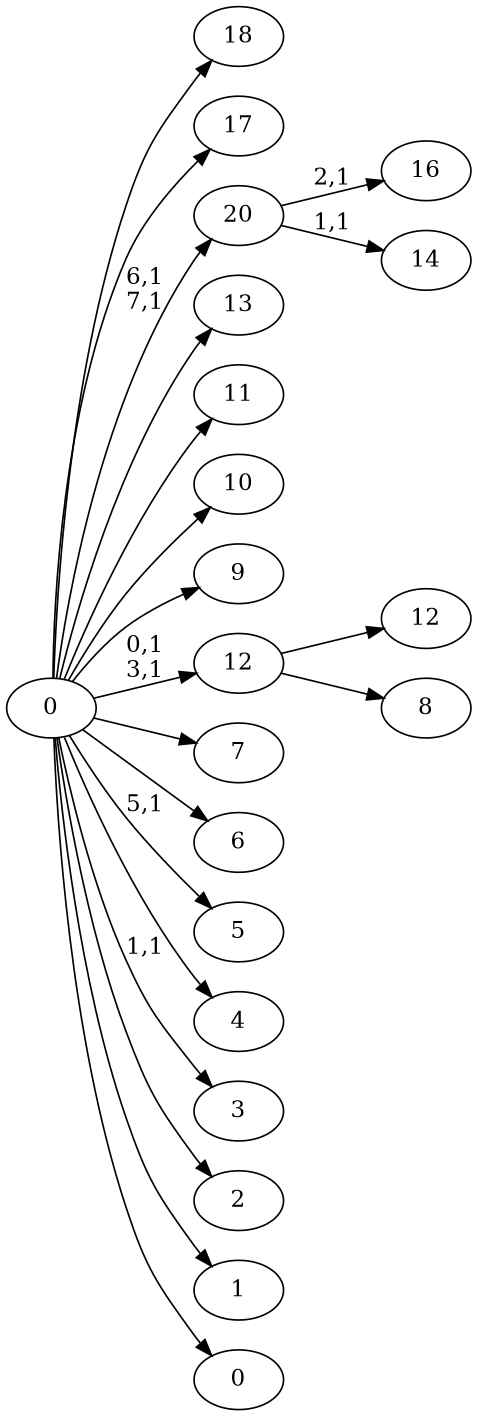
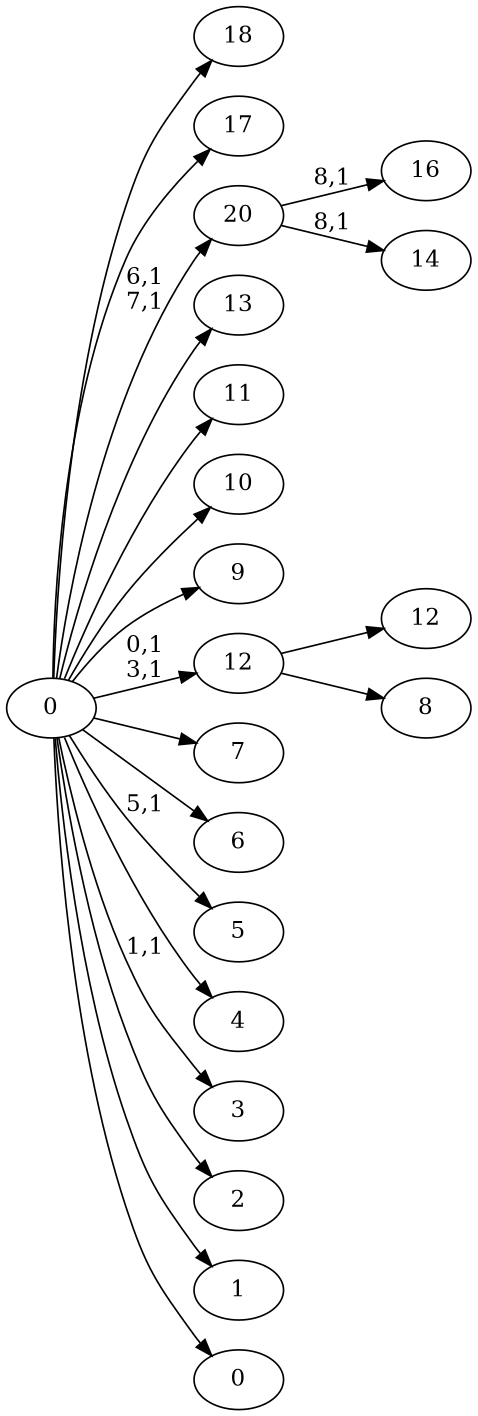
(332, 178) -> (332, 178)
(332, 223) -> (332, 223)
